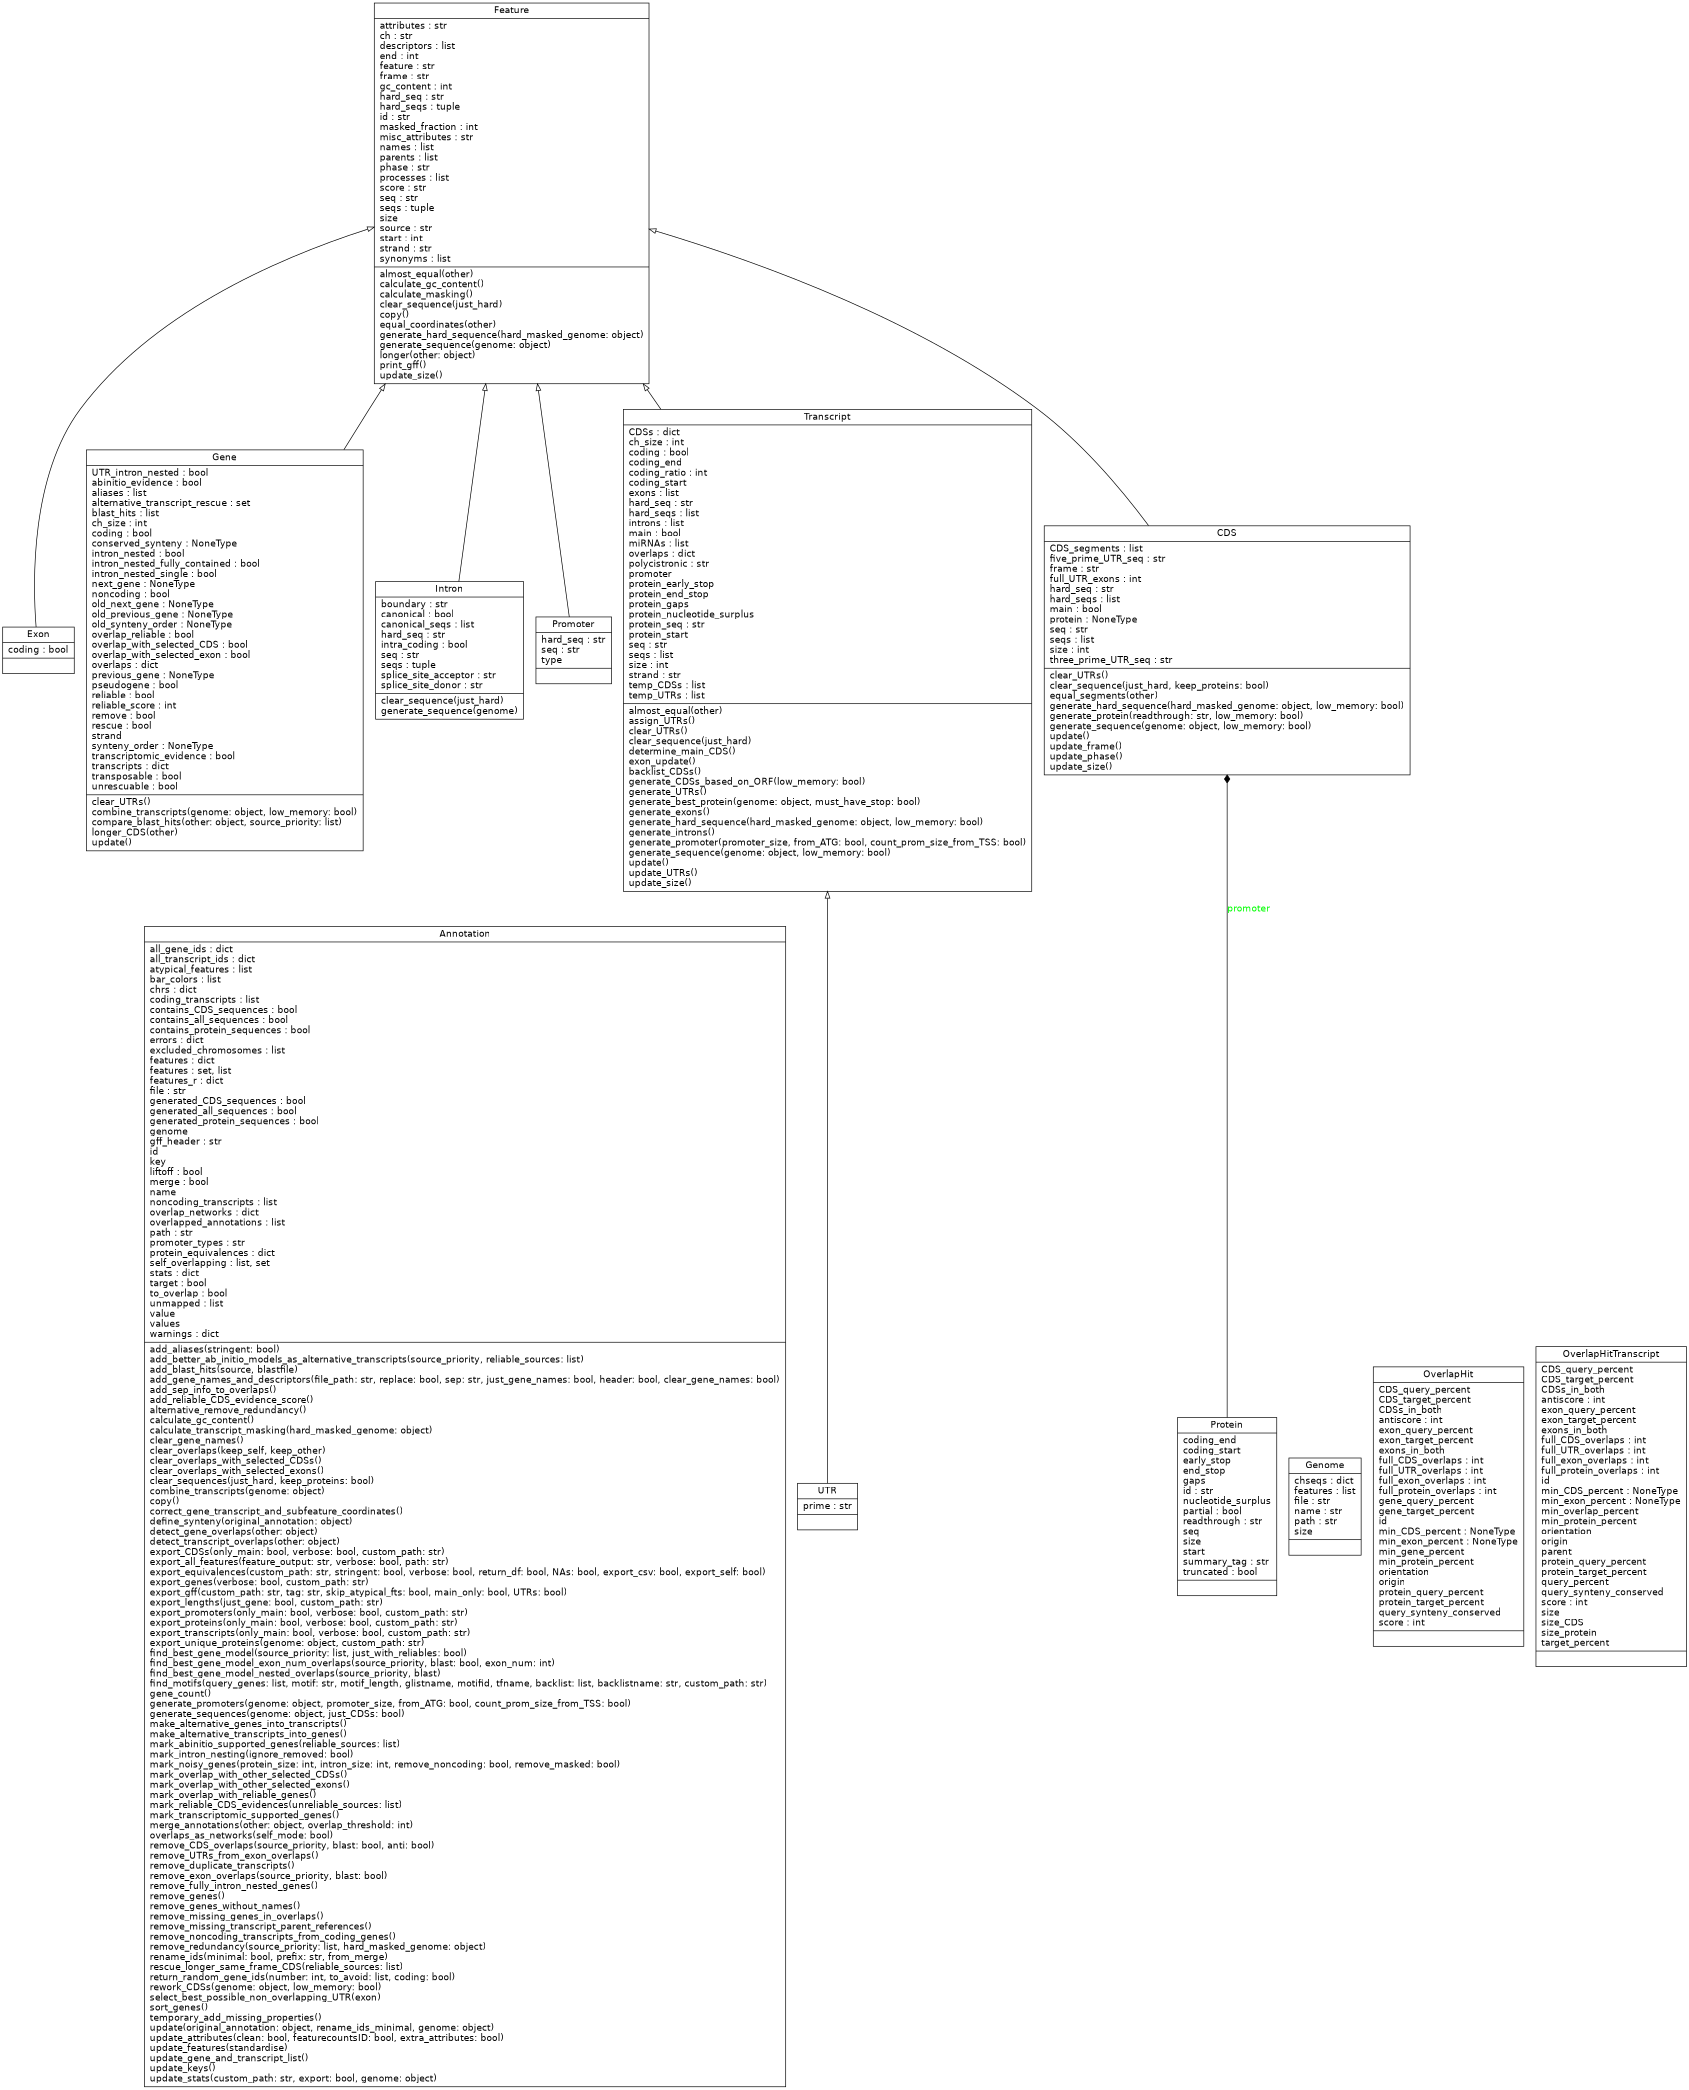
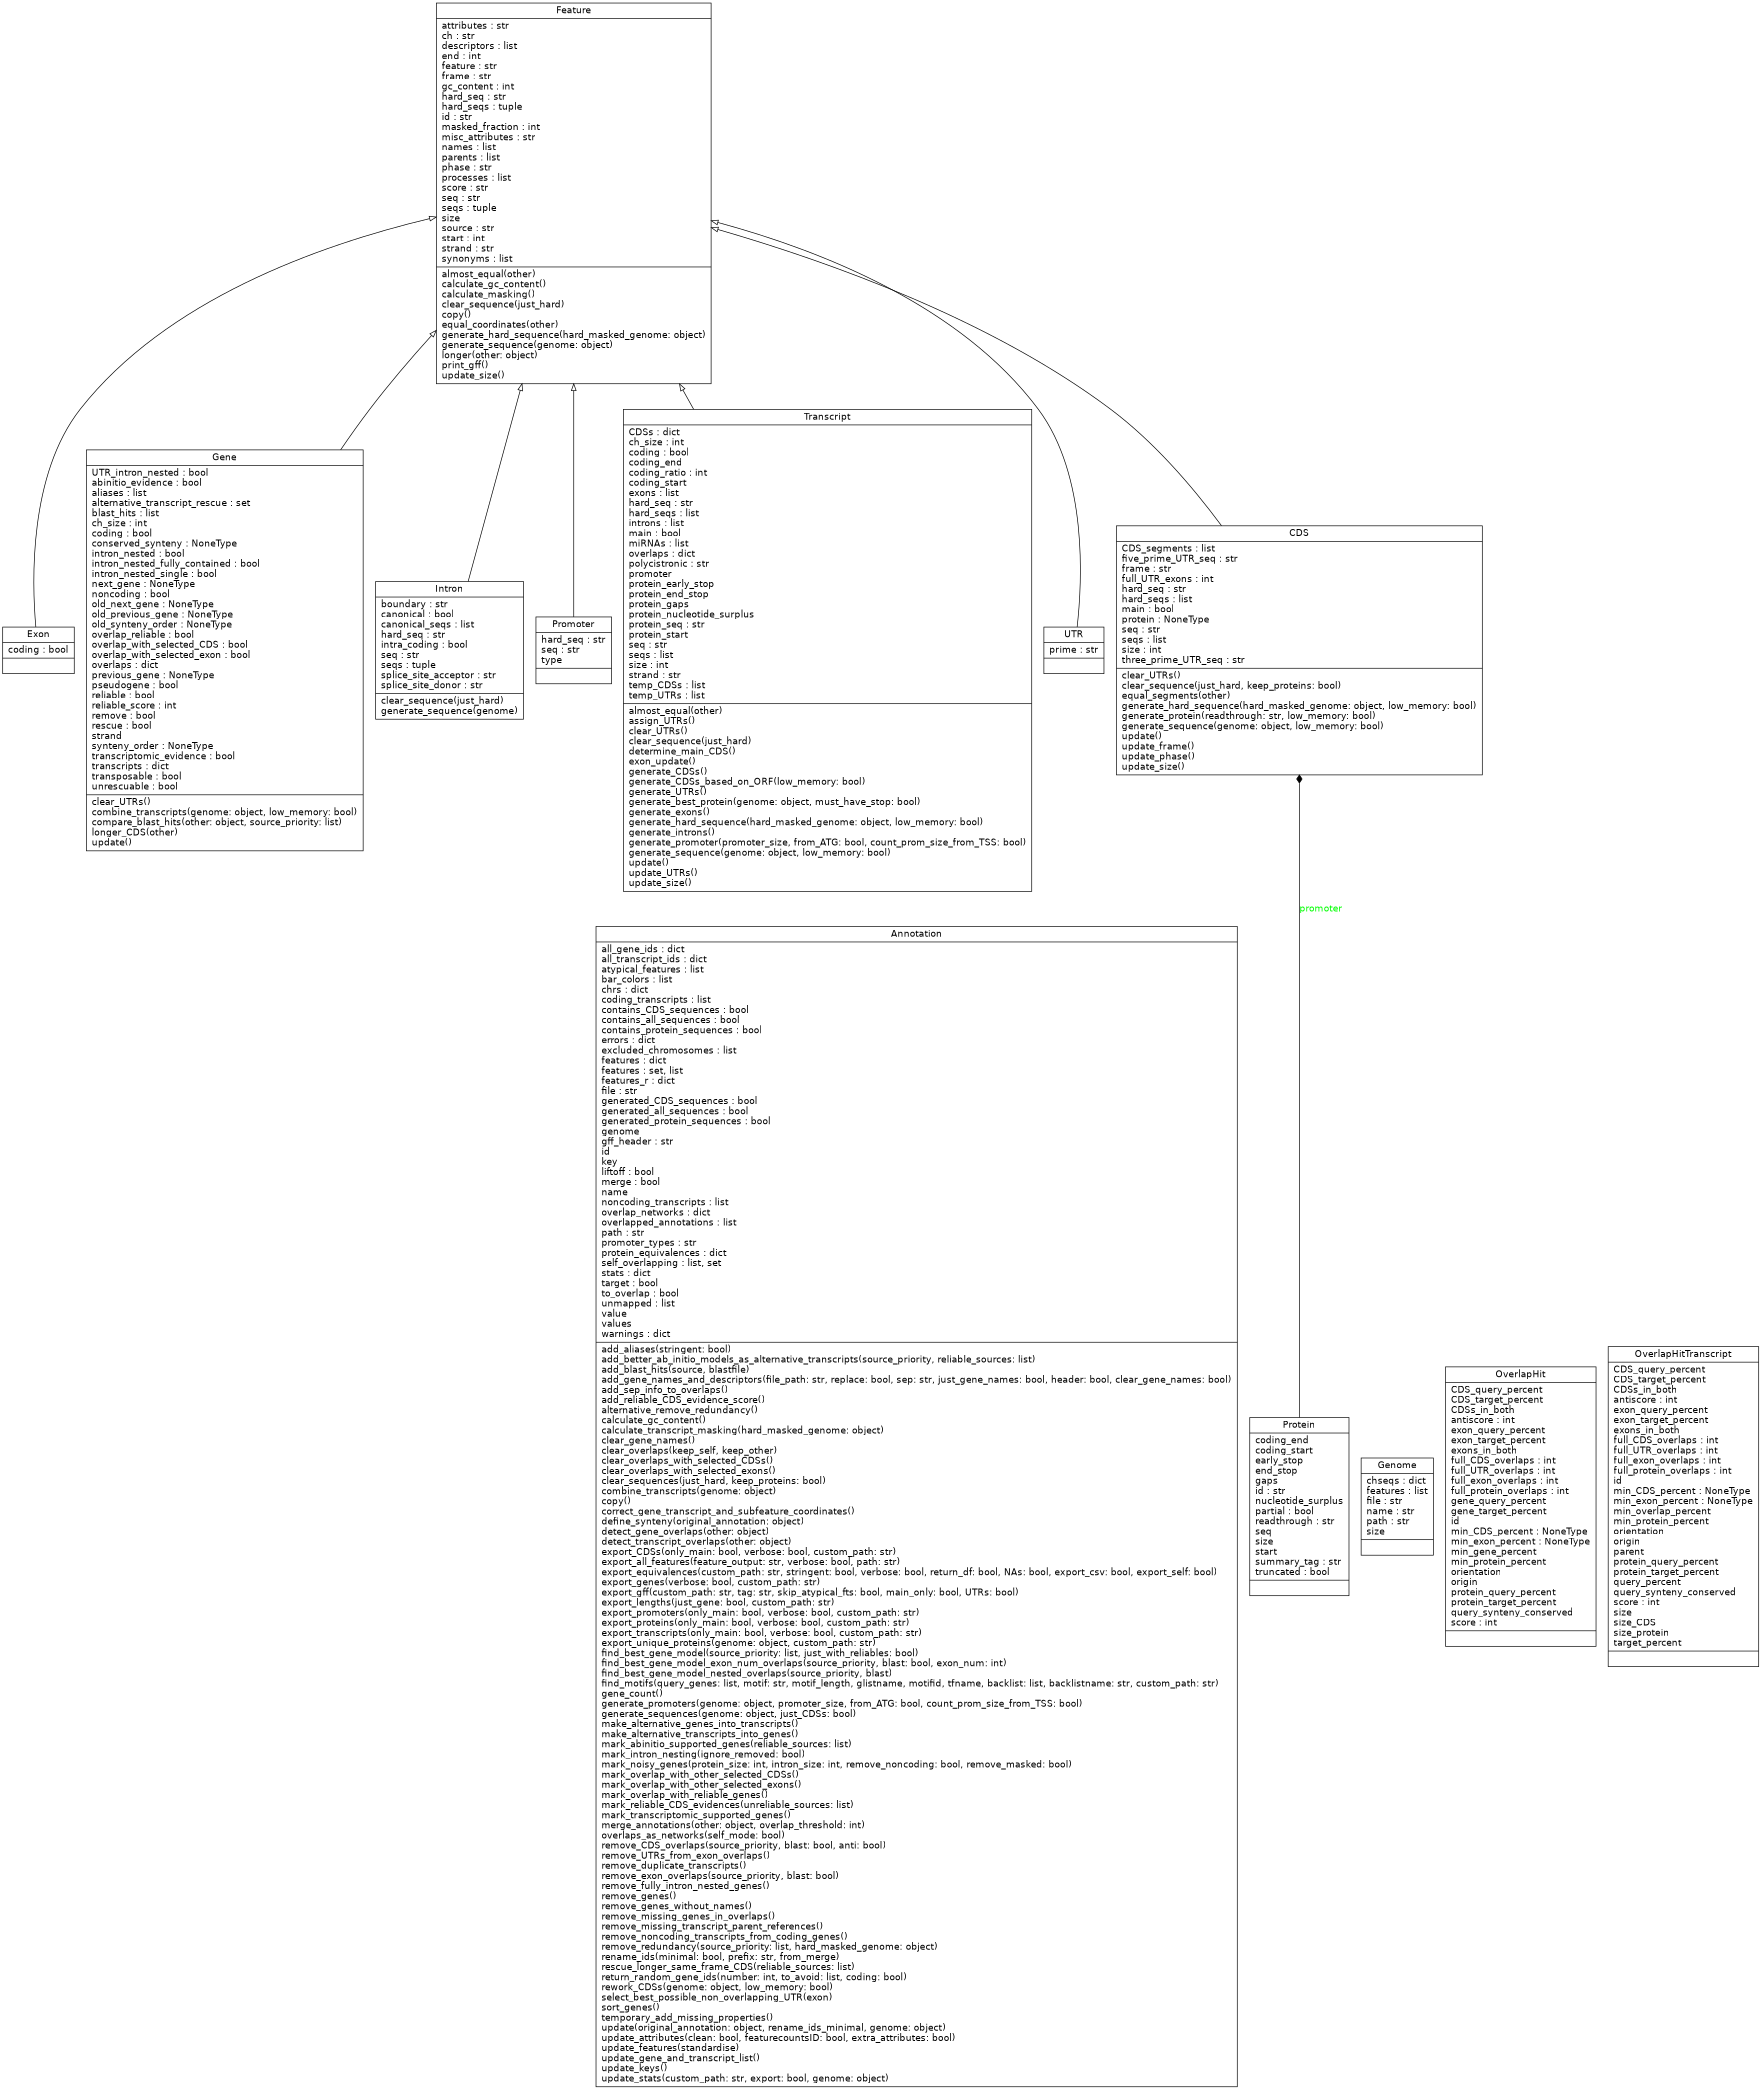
(665, 772) -> (668, 772)
(828, 1191) -> (986, 355)
